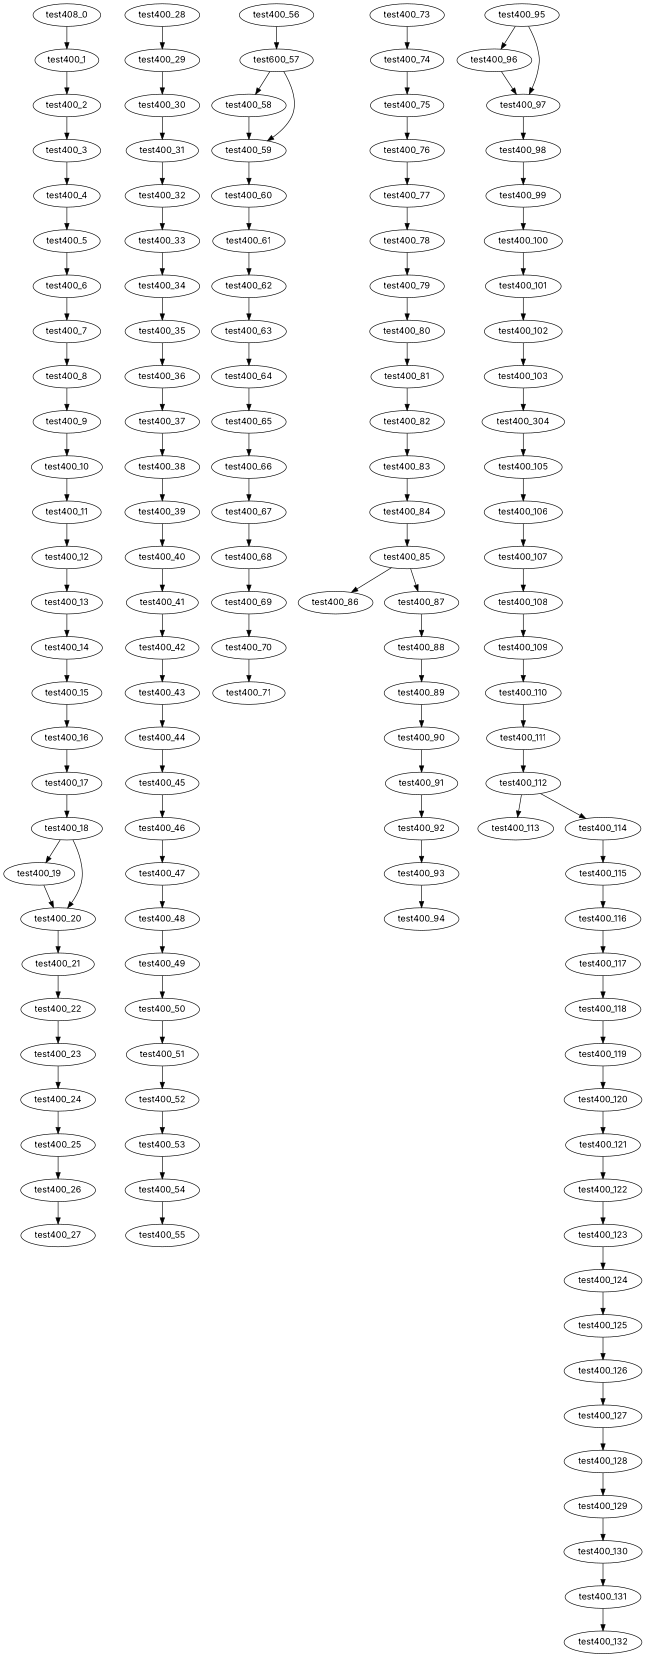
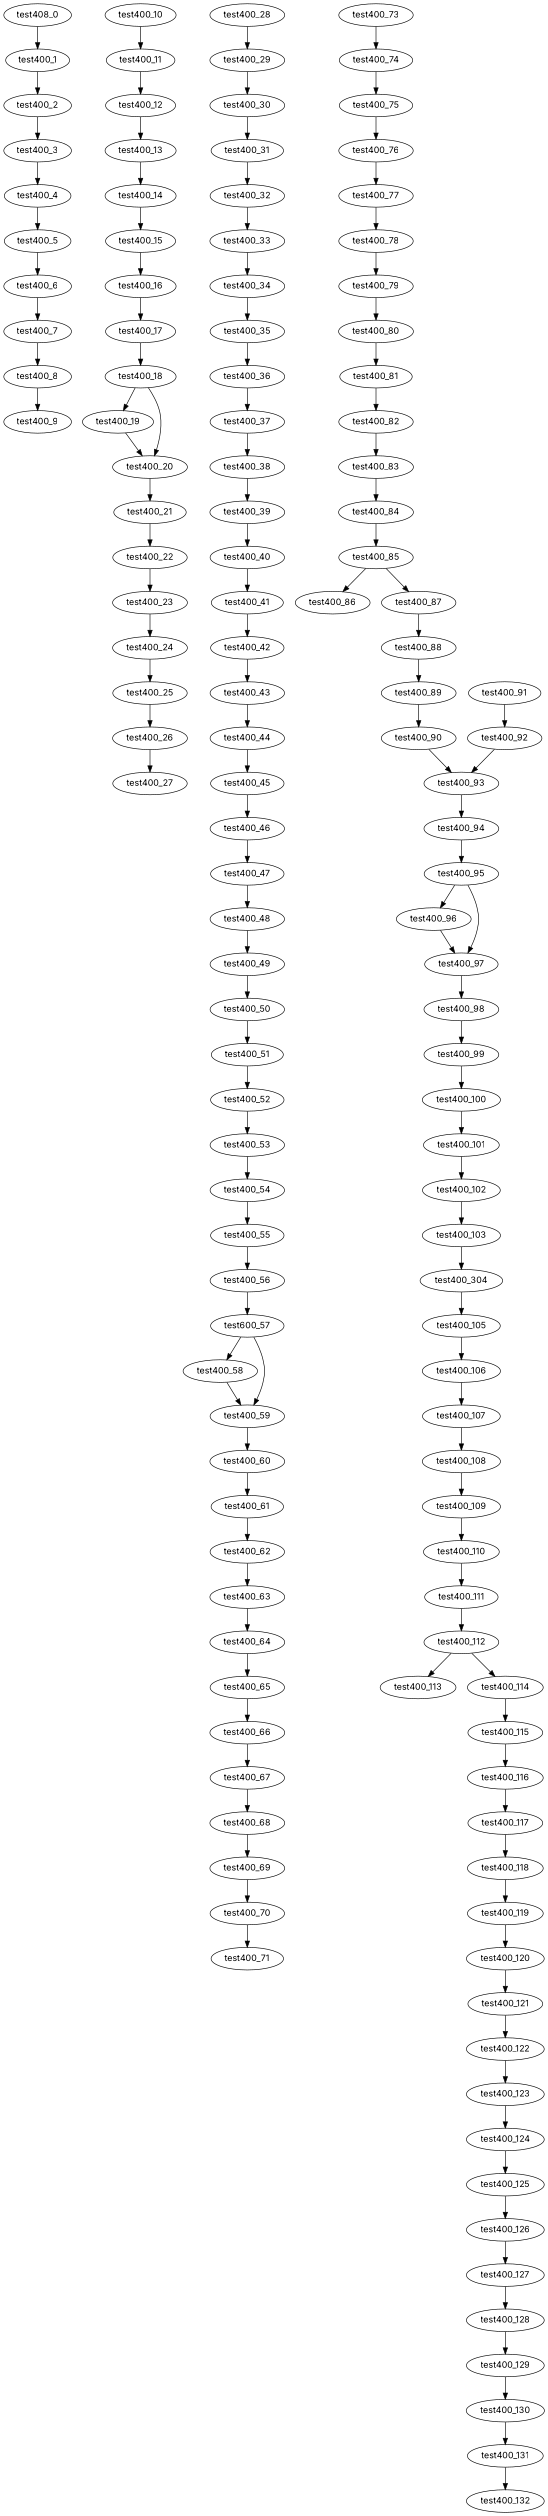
(67, 441) -> none
(422, 758) -> (438, 759)
none -> (461, 848)
none -> (247, 1255)
